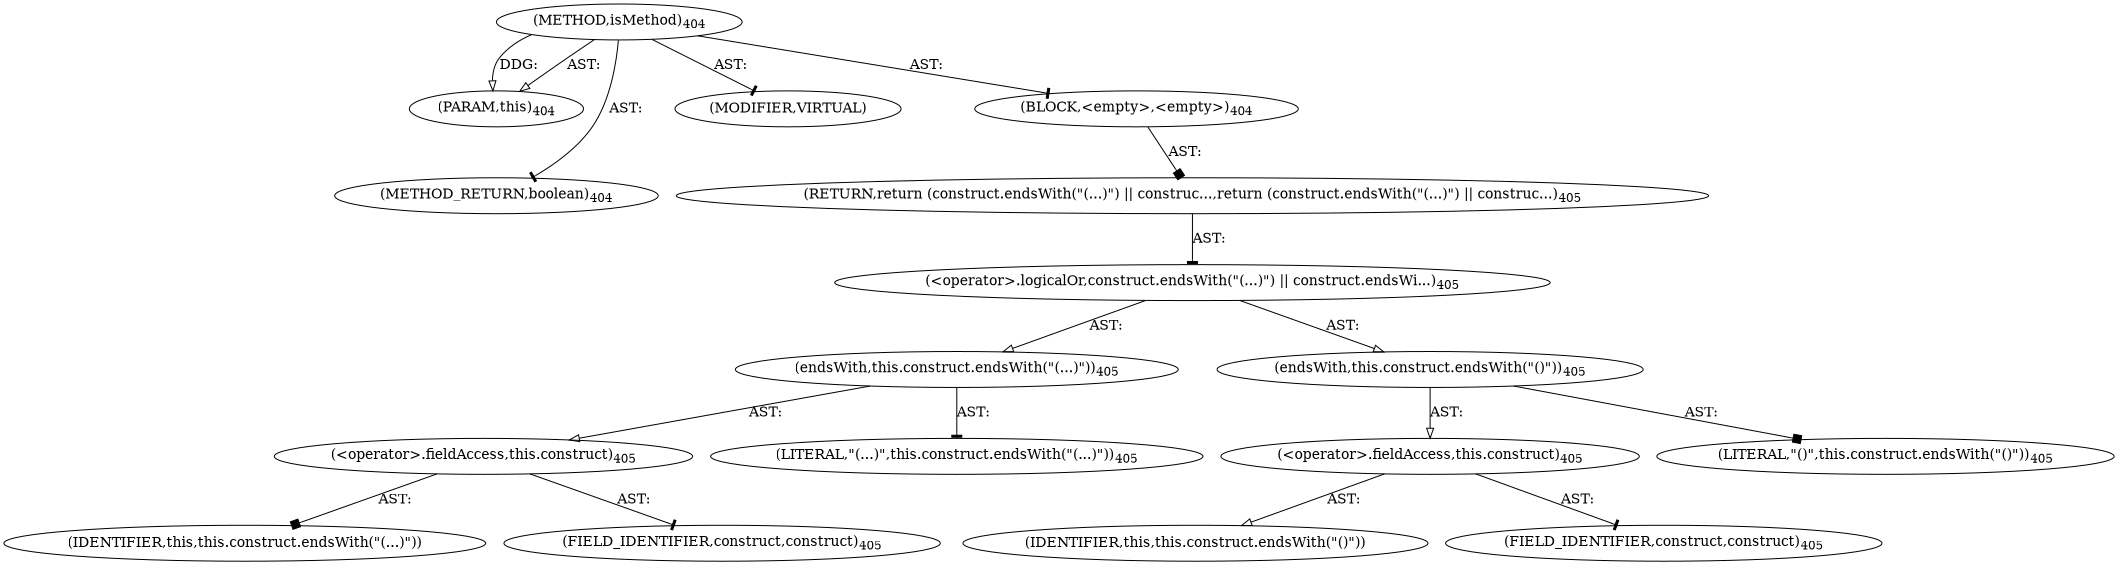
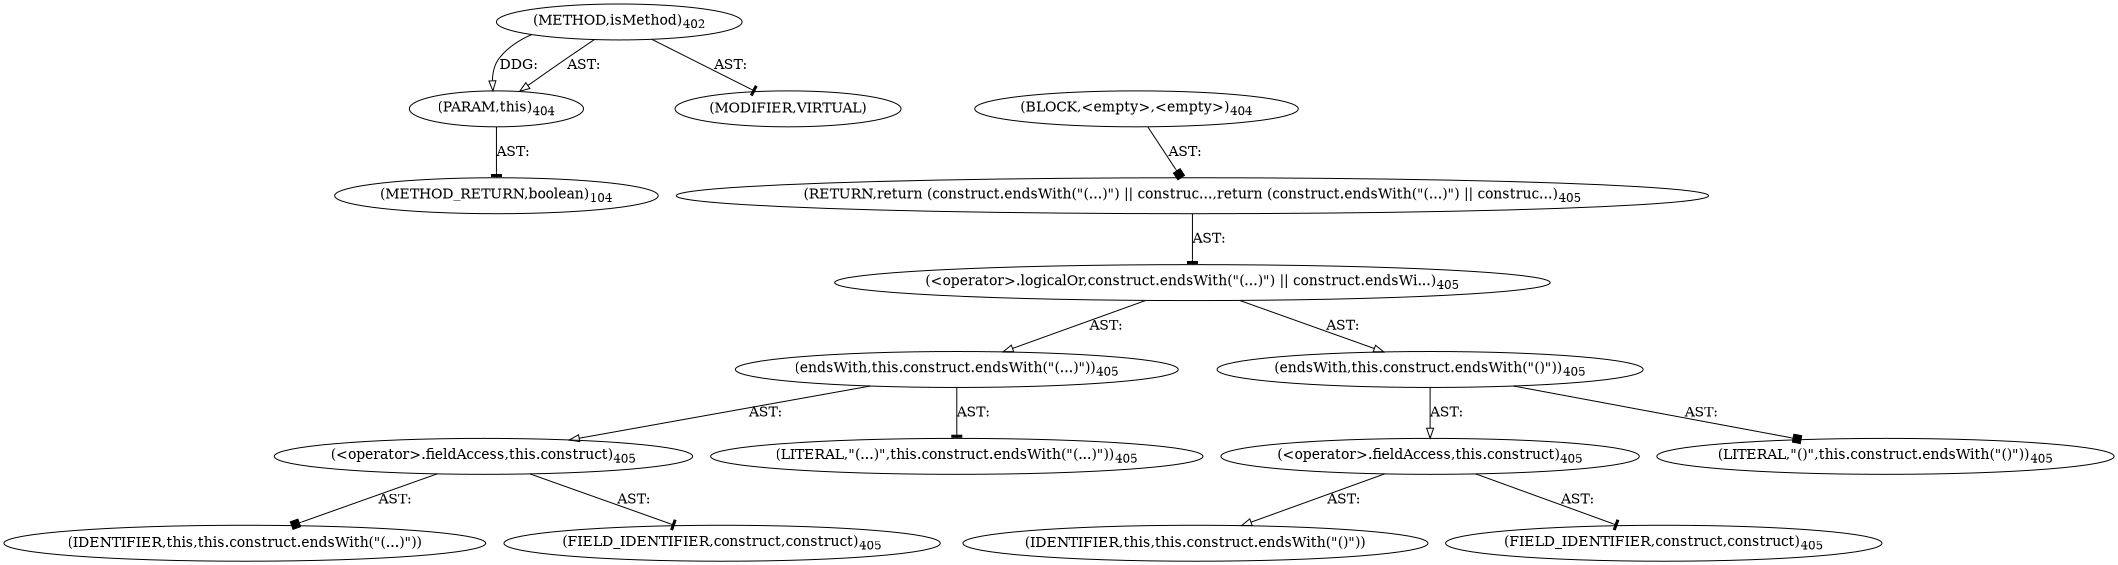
(694, 20) -> (694, 20)
(871, 64) -> none
(596, 120) -> (496, 150)
(601, 194) -> (601, 194)
